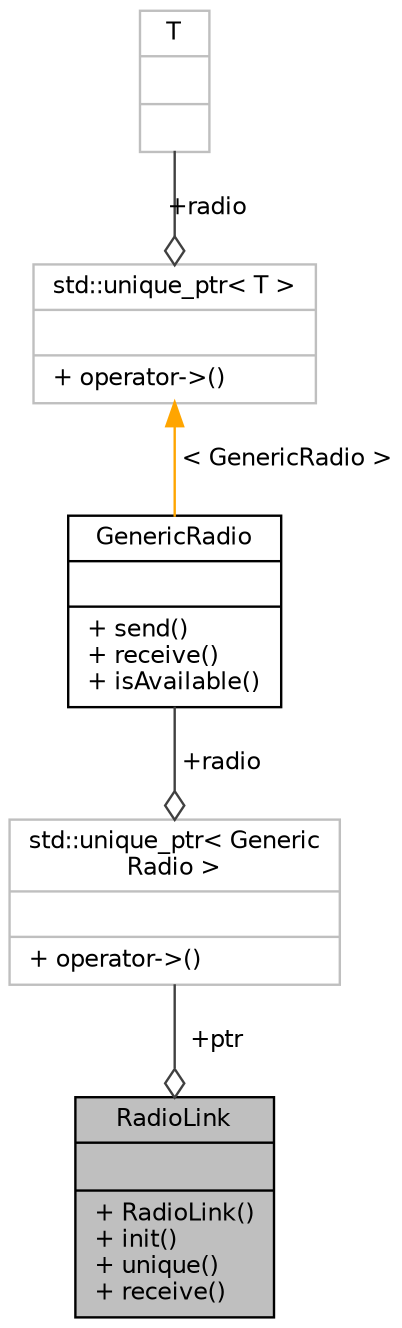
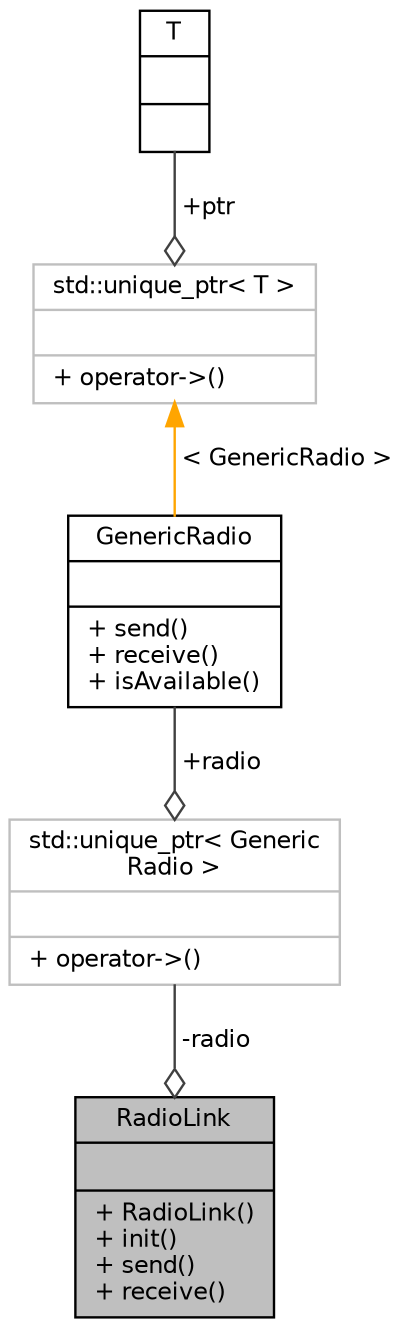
(175, 81) -> (175, 81)
(205, 208) -> (205, 208)
(213, 1041) -> (213, 1041)
(157, 1266) -> (146, 1266)
